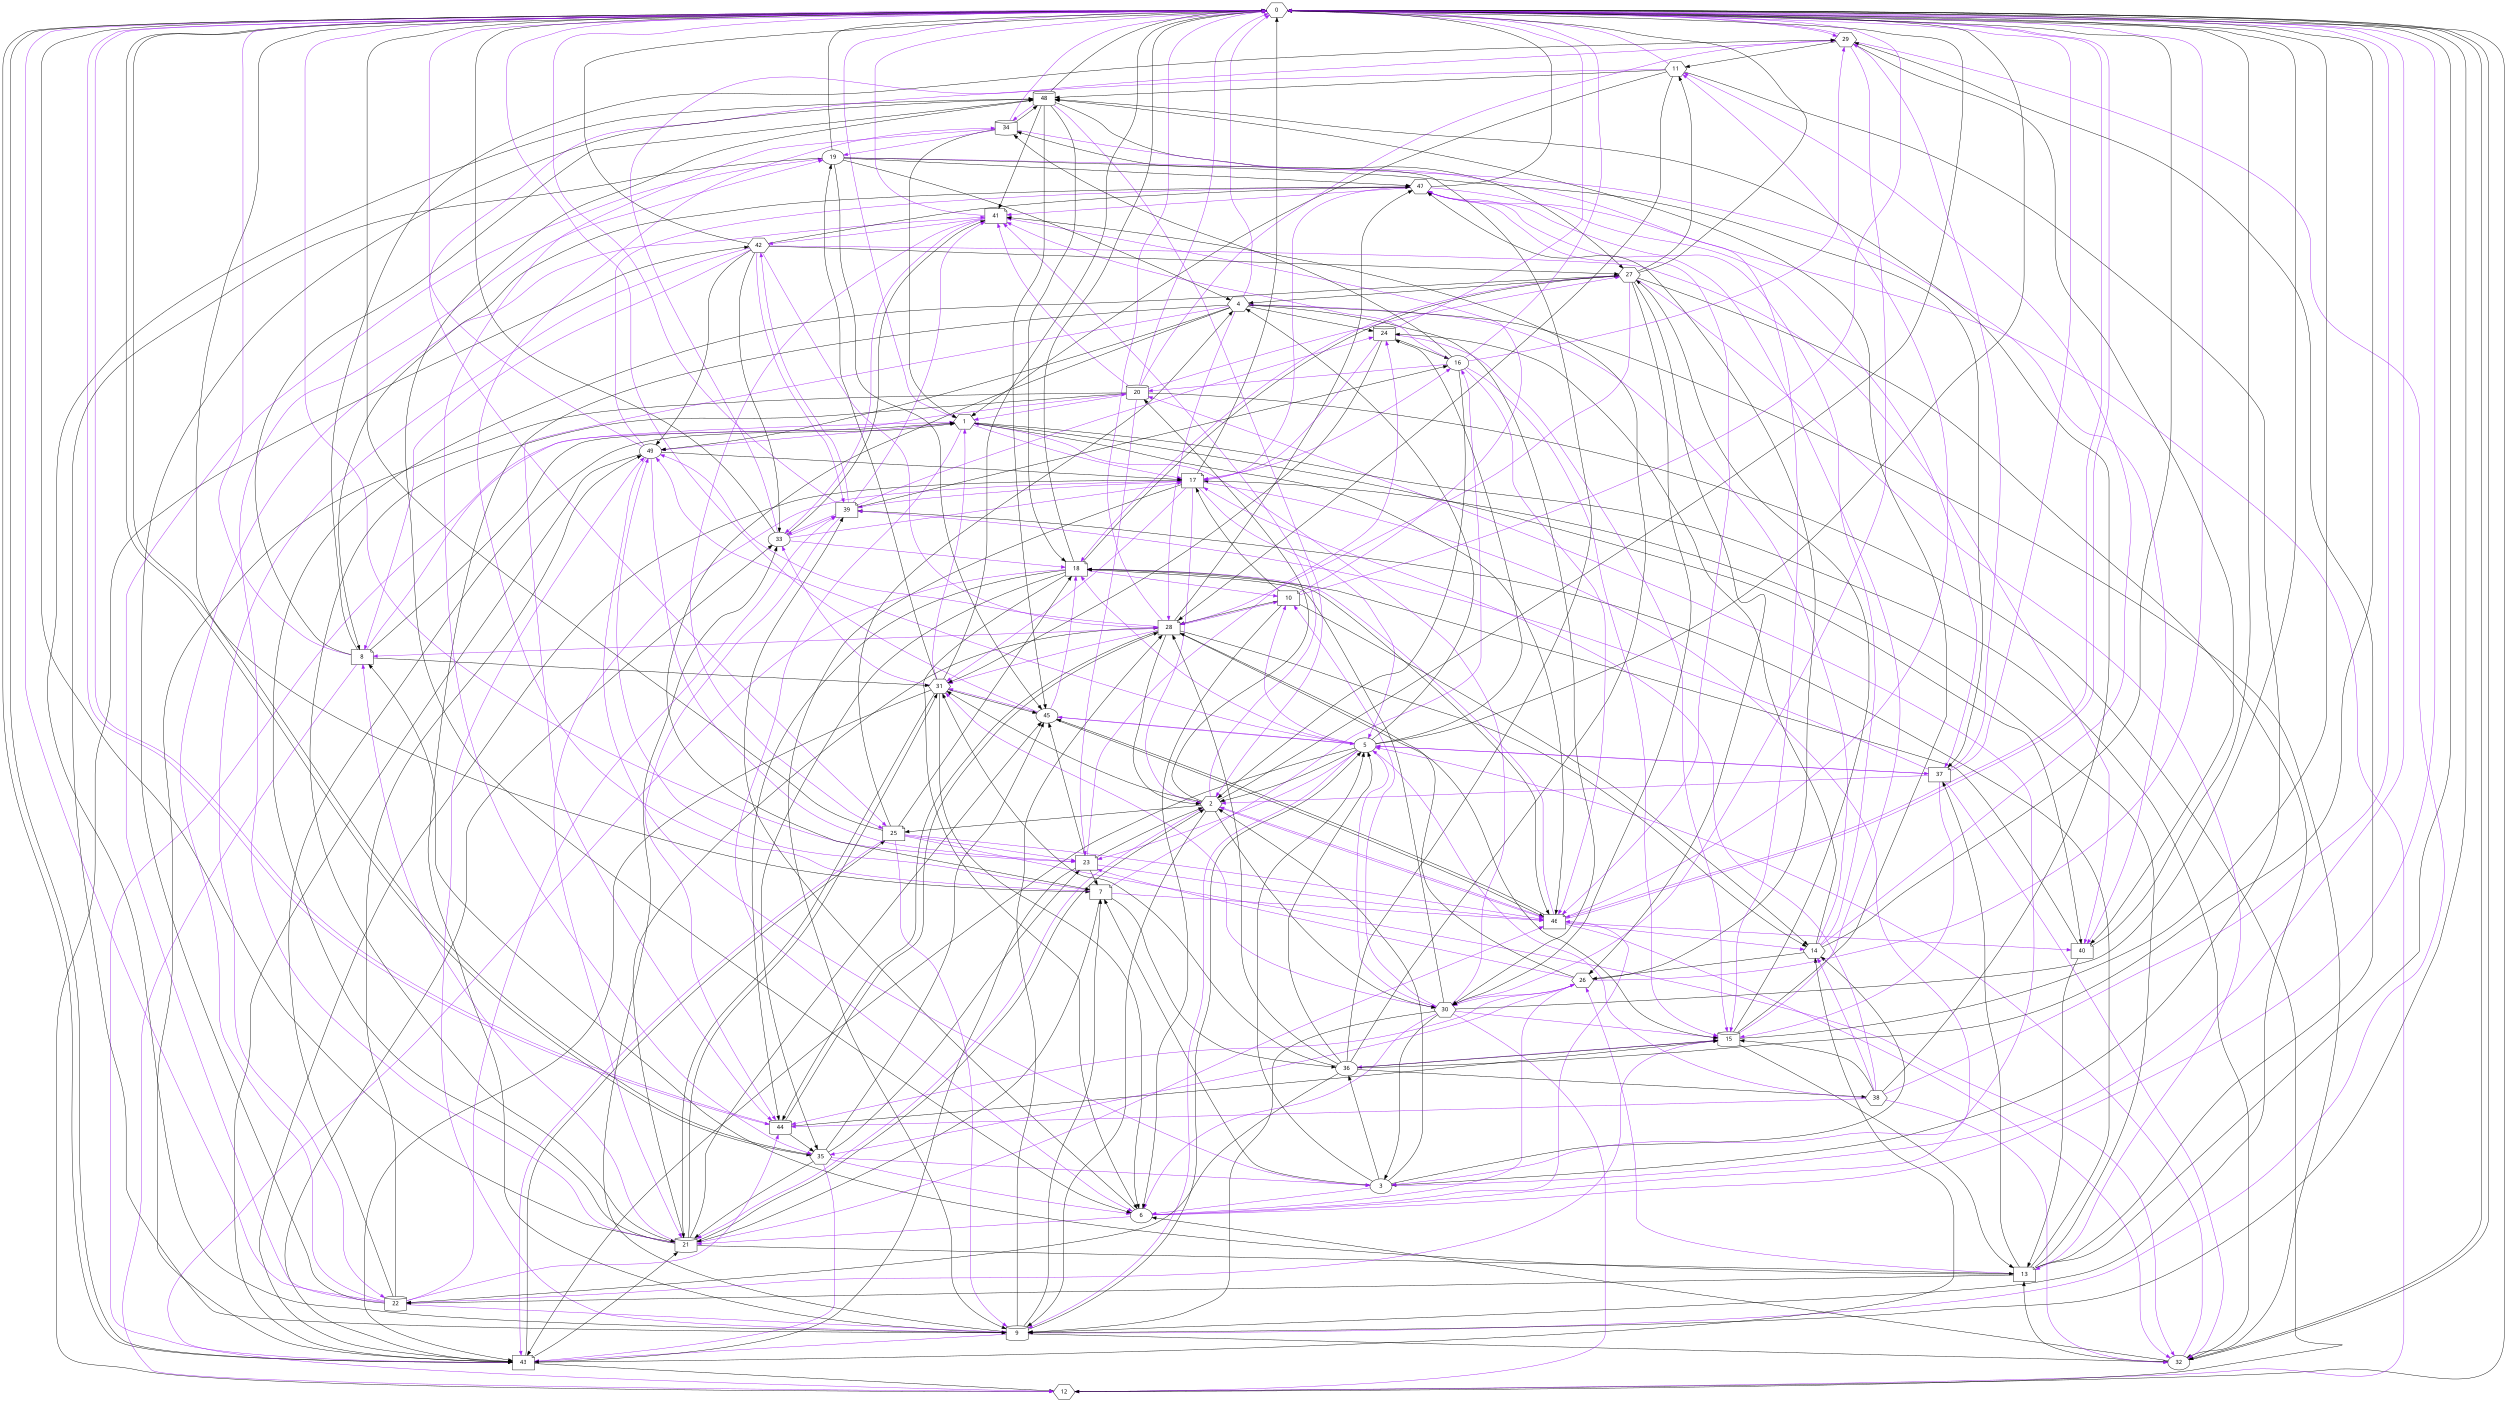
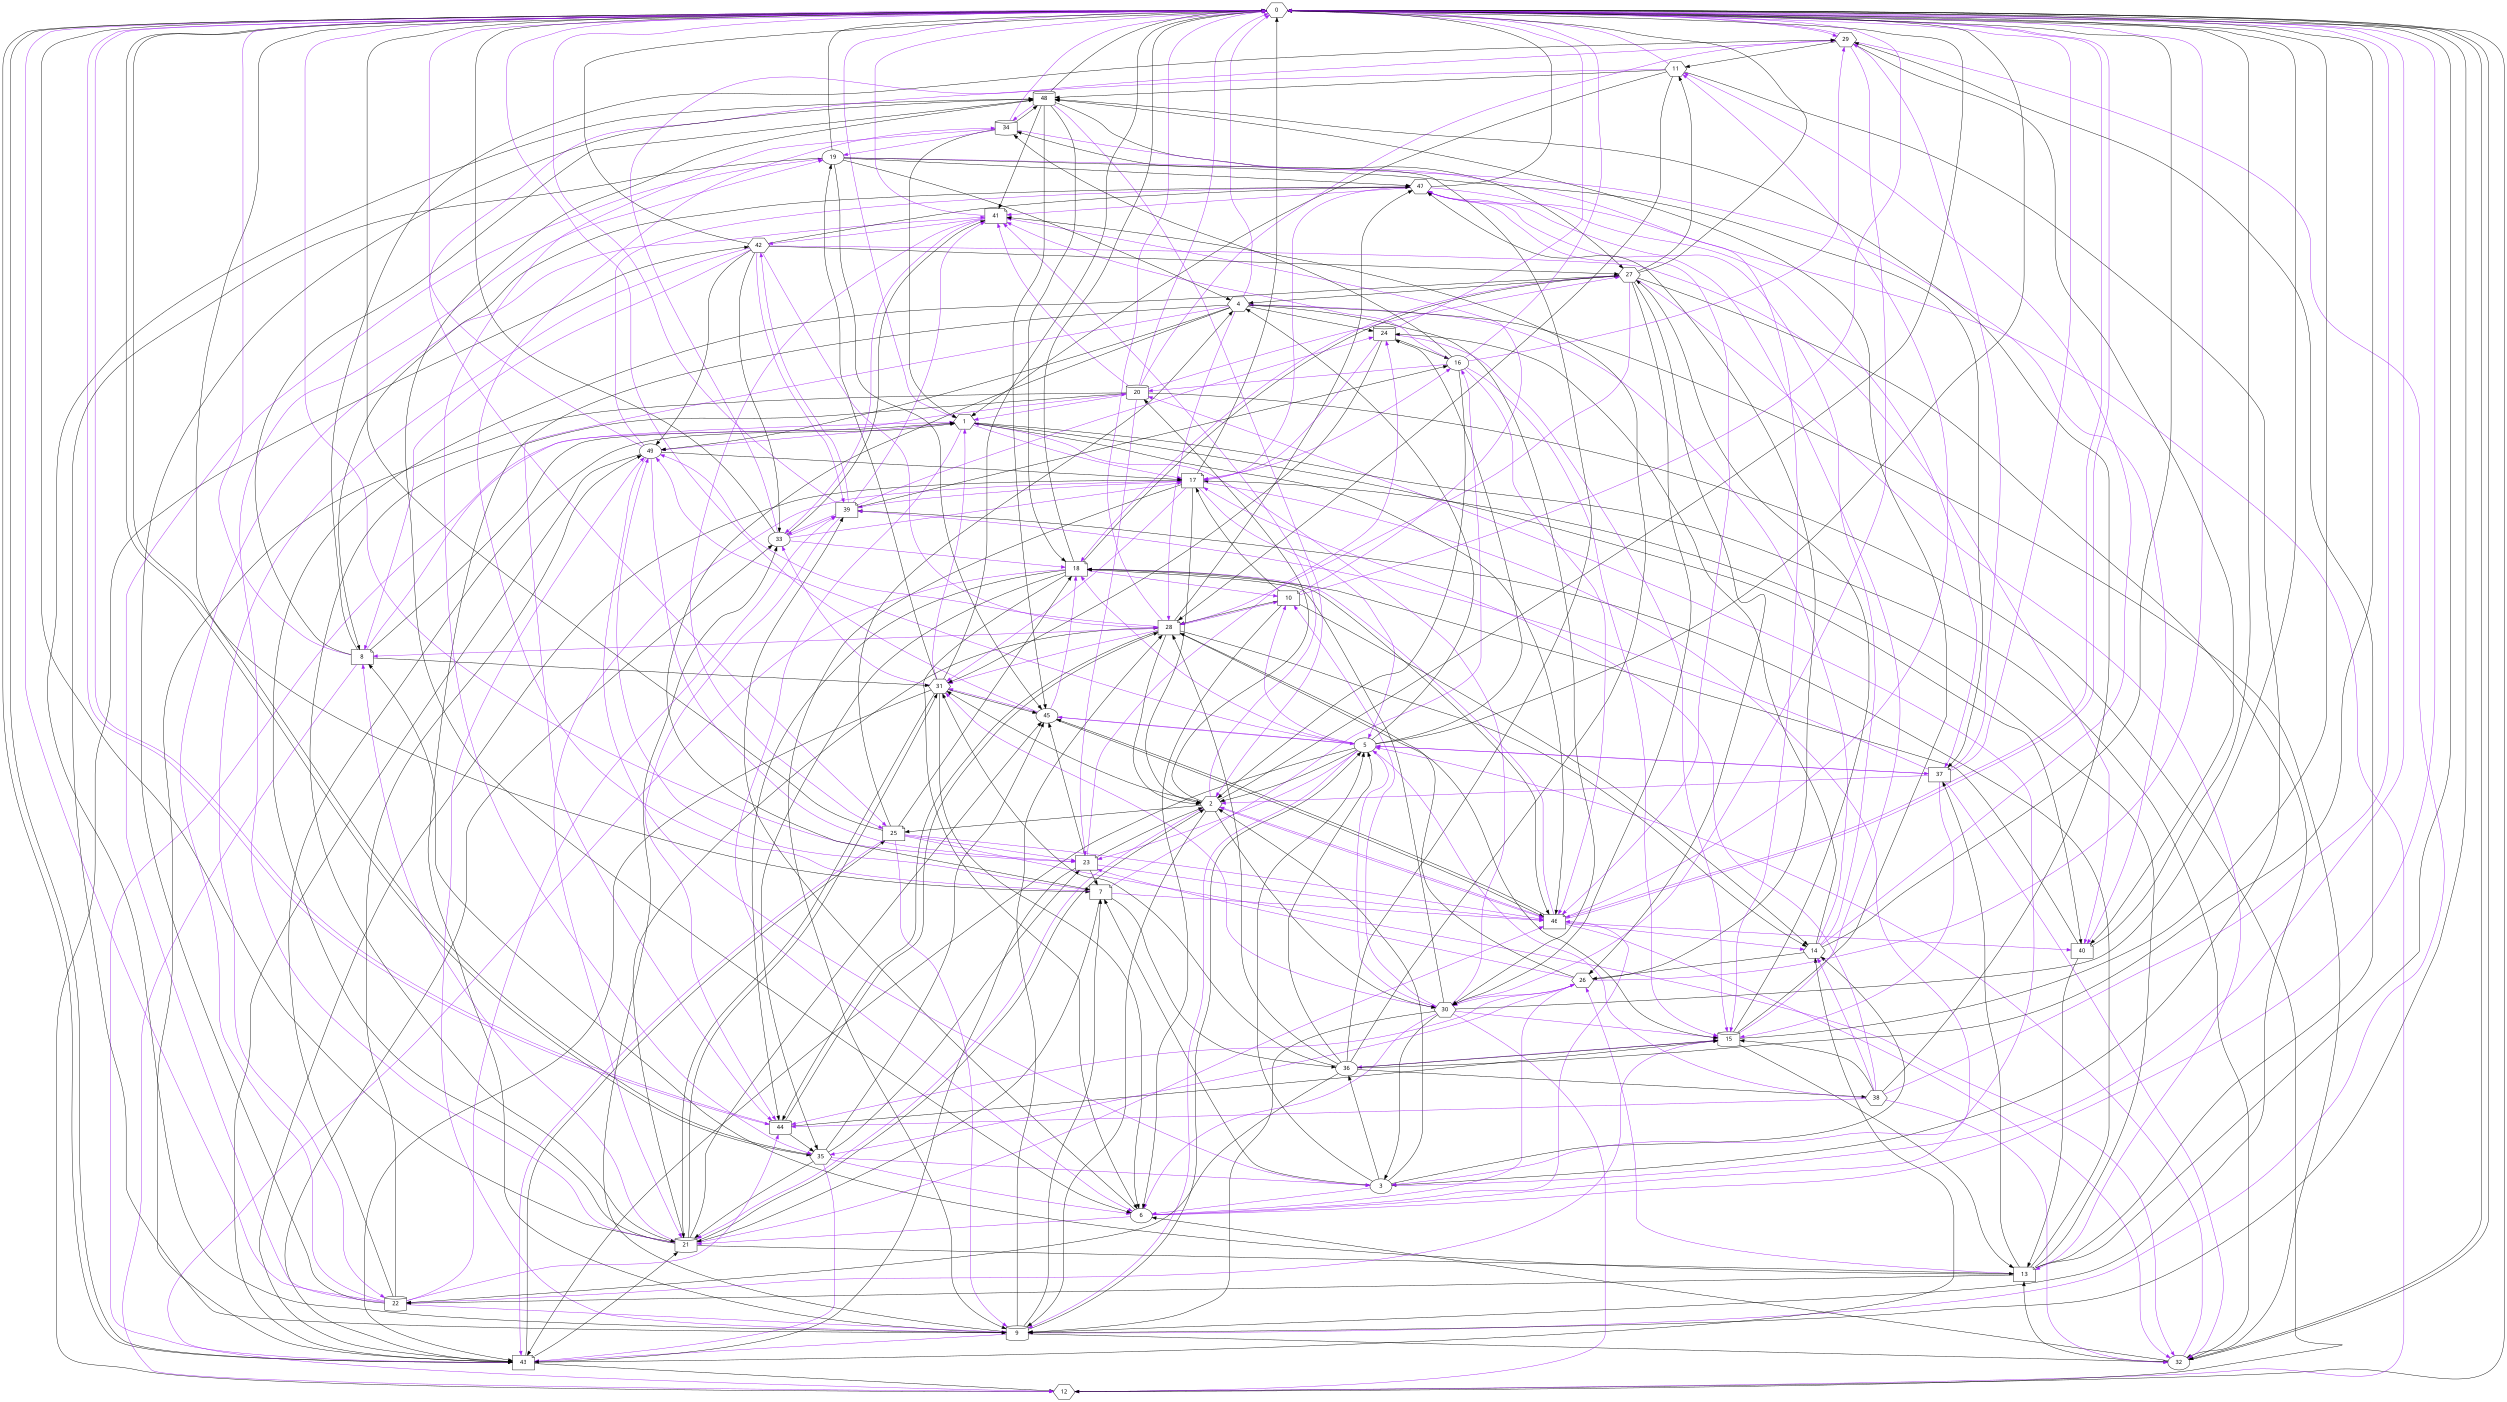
(1178, 661) -> (1178, 661)
